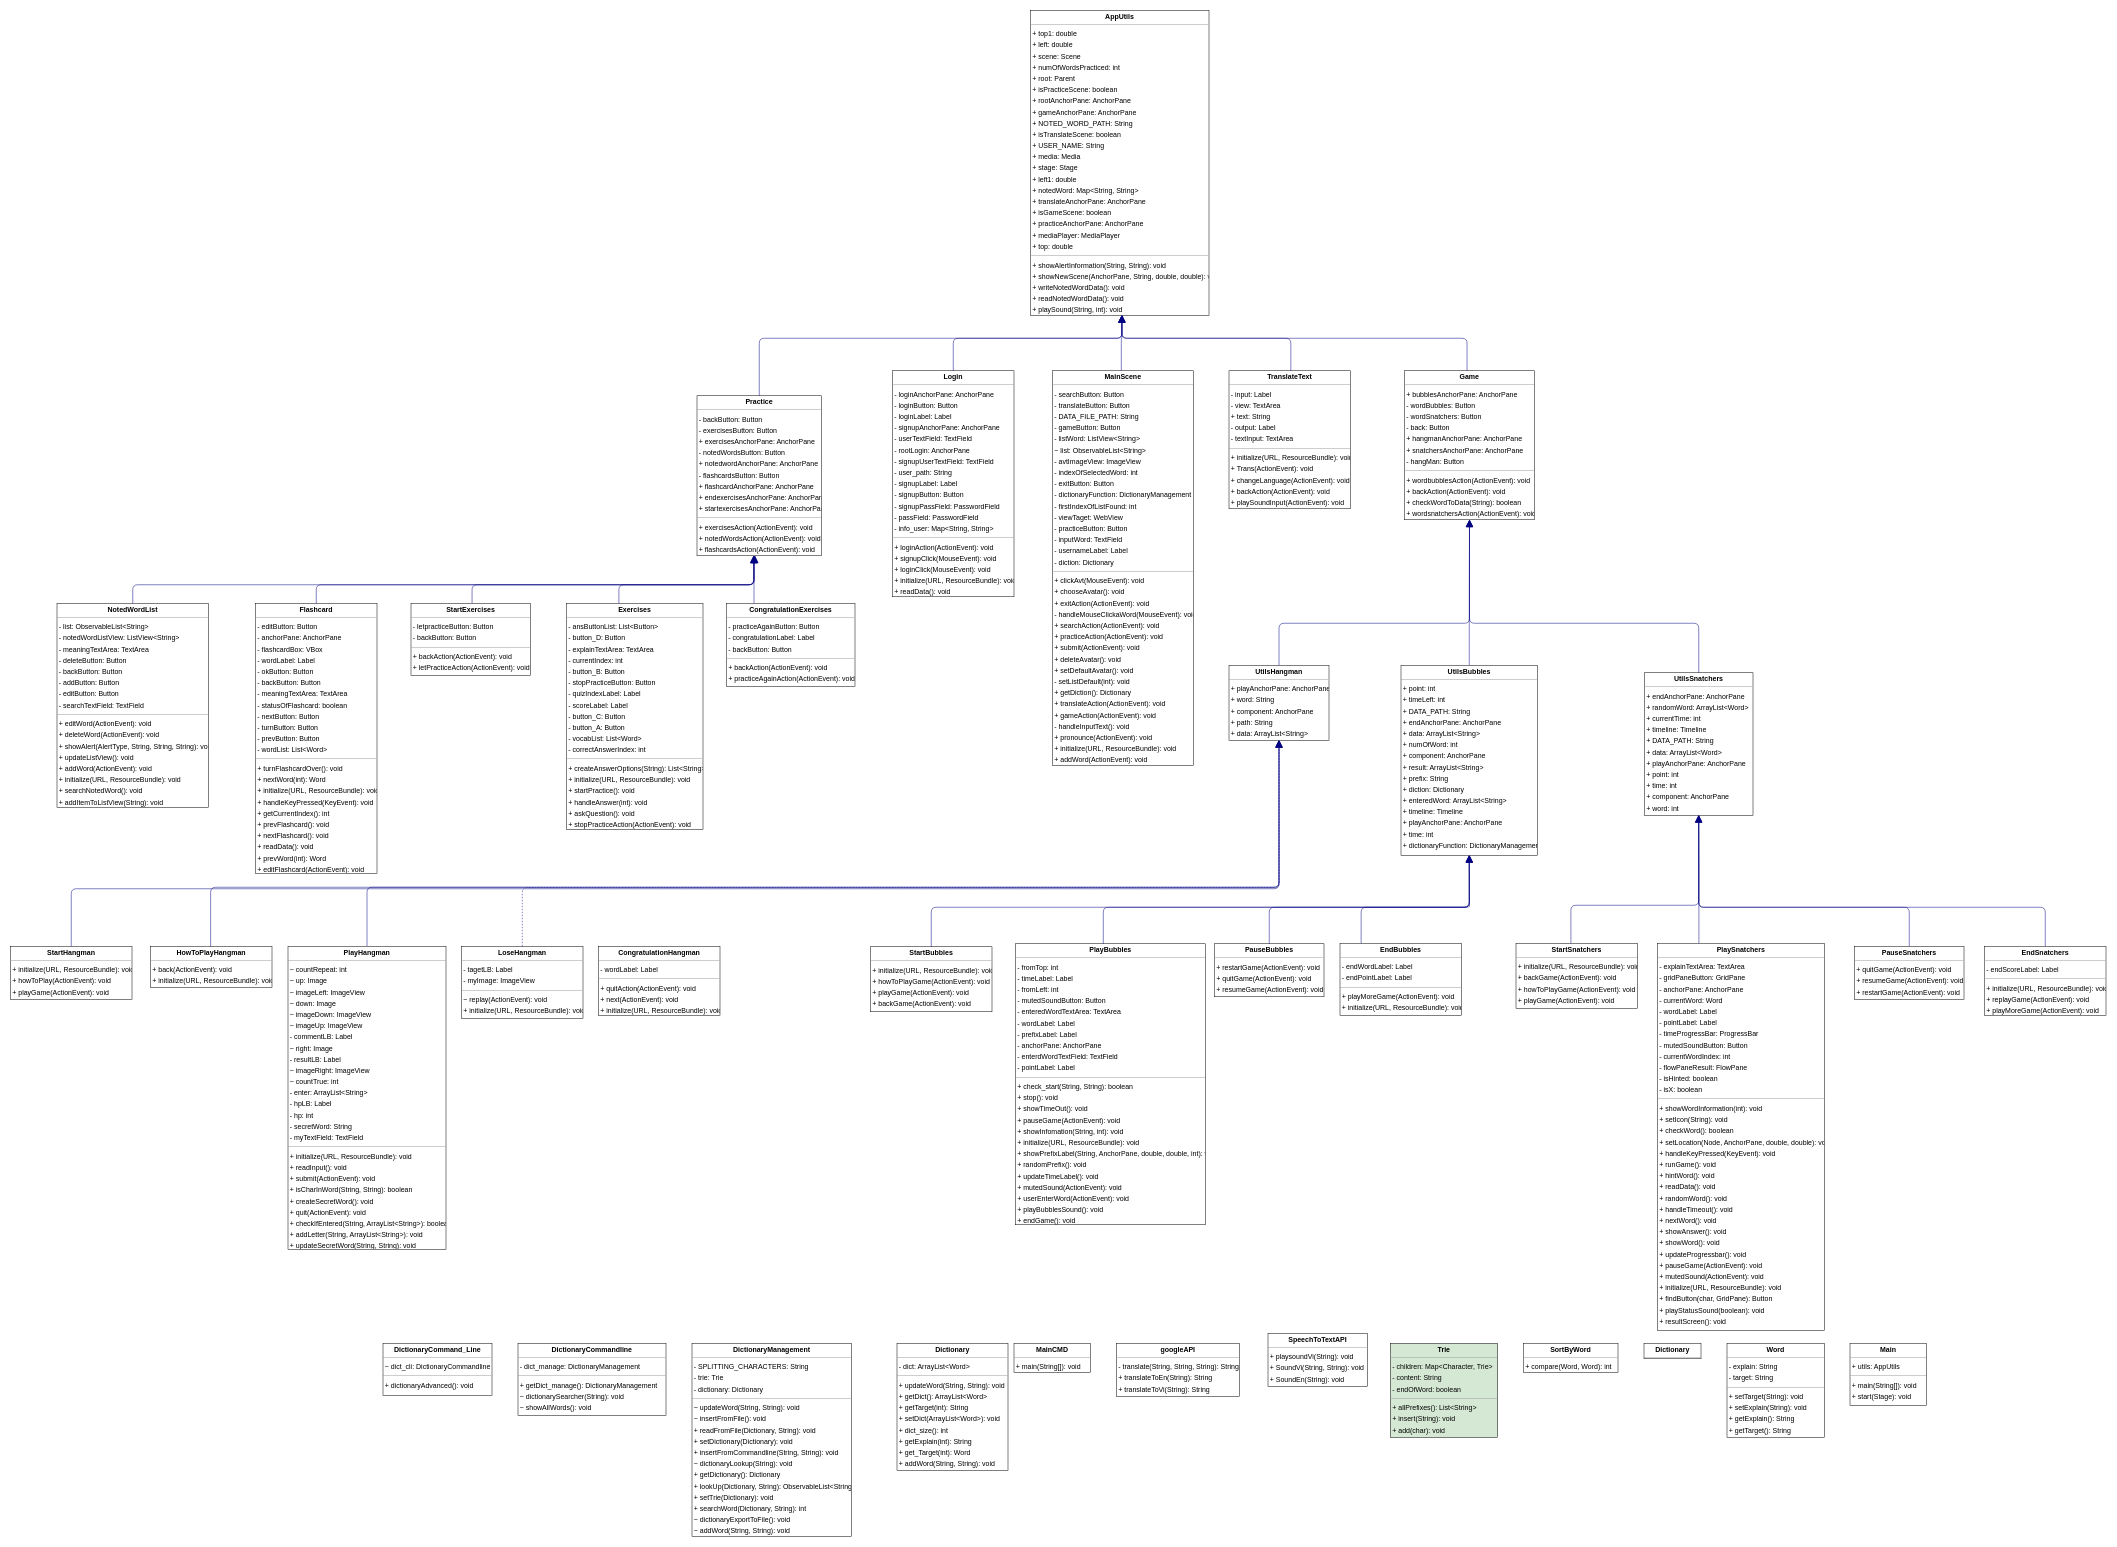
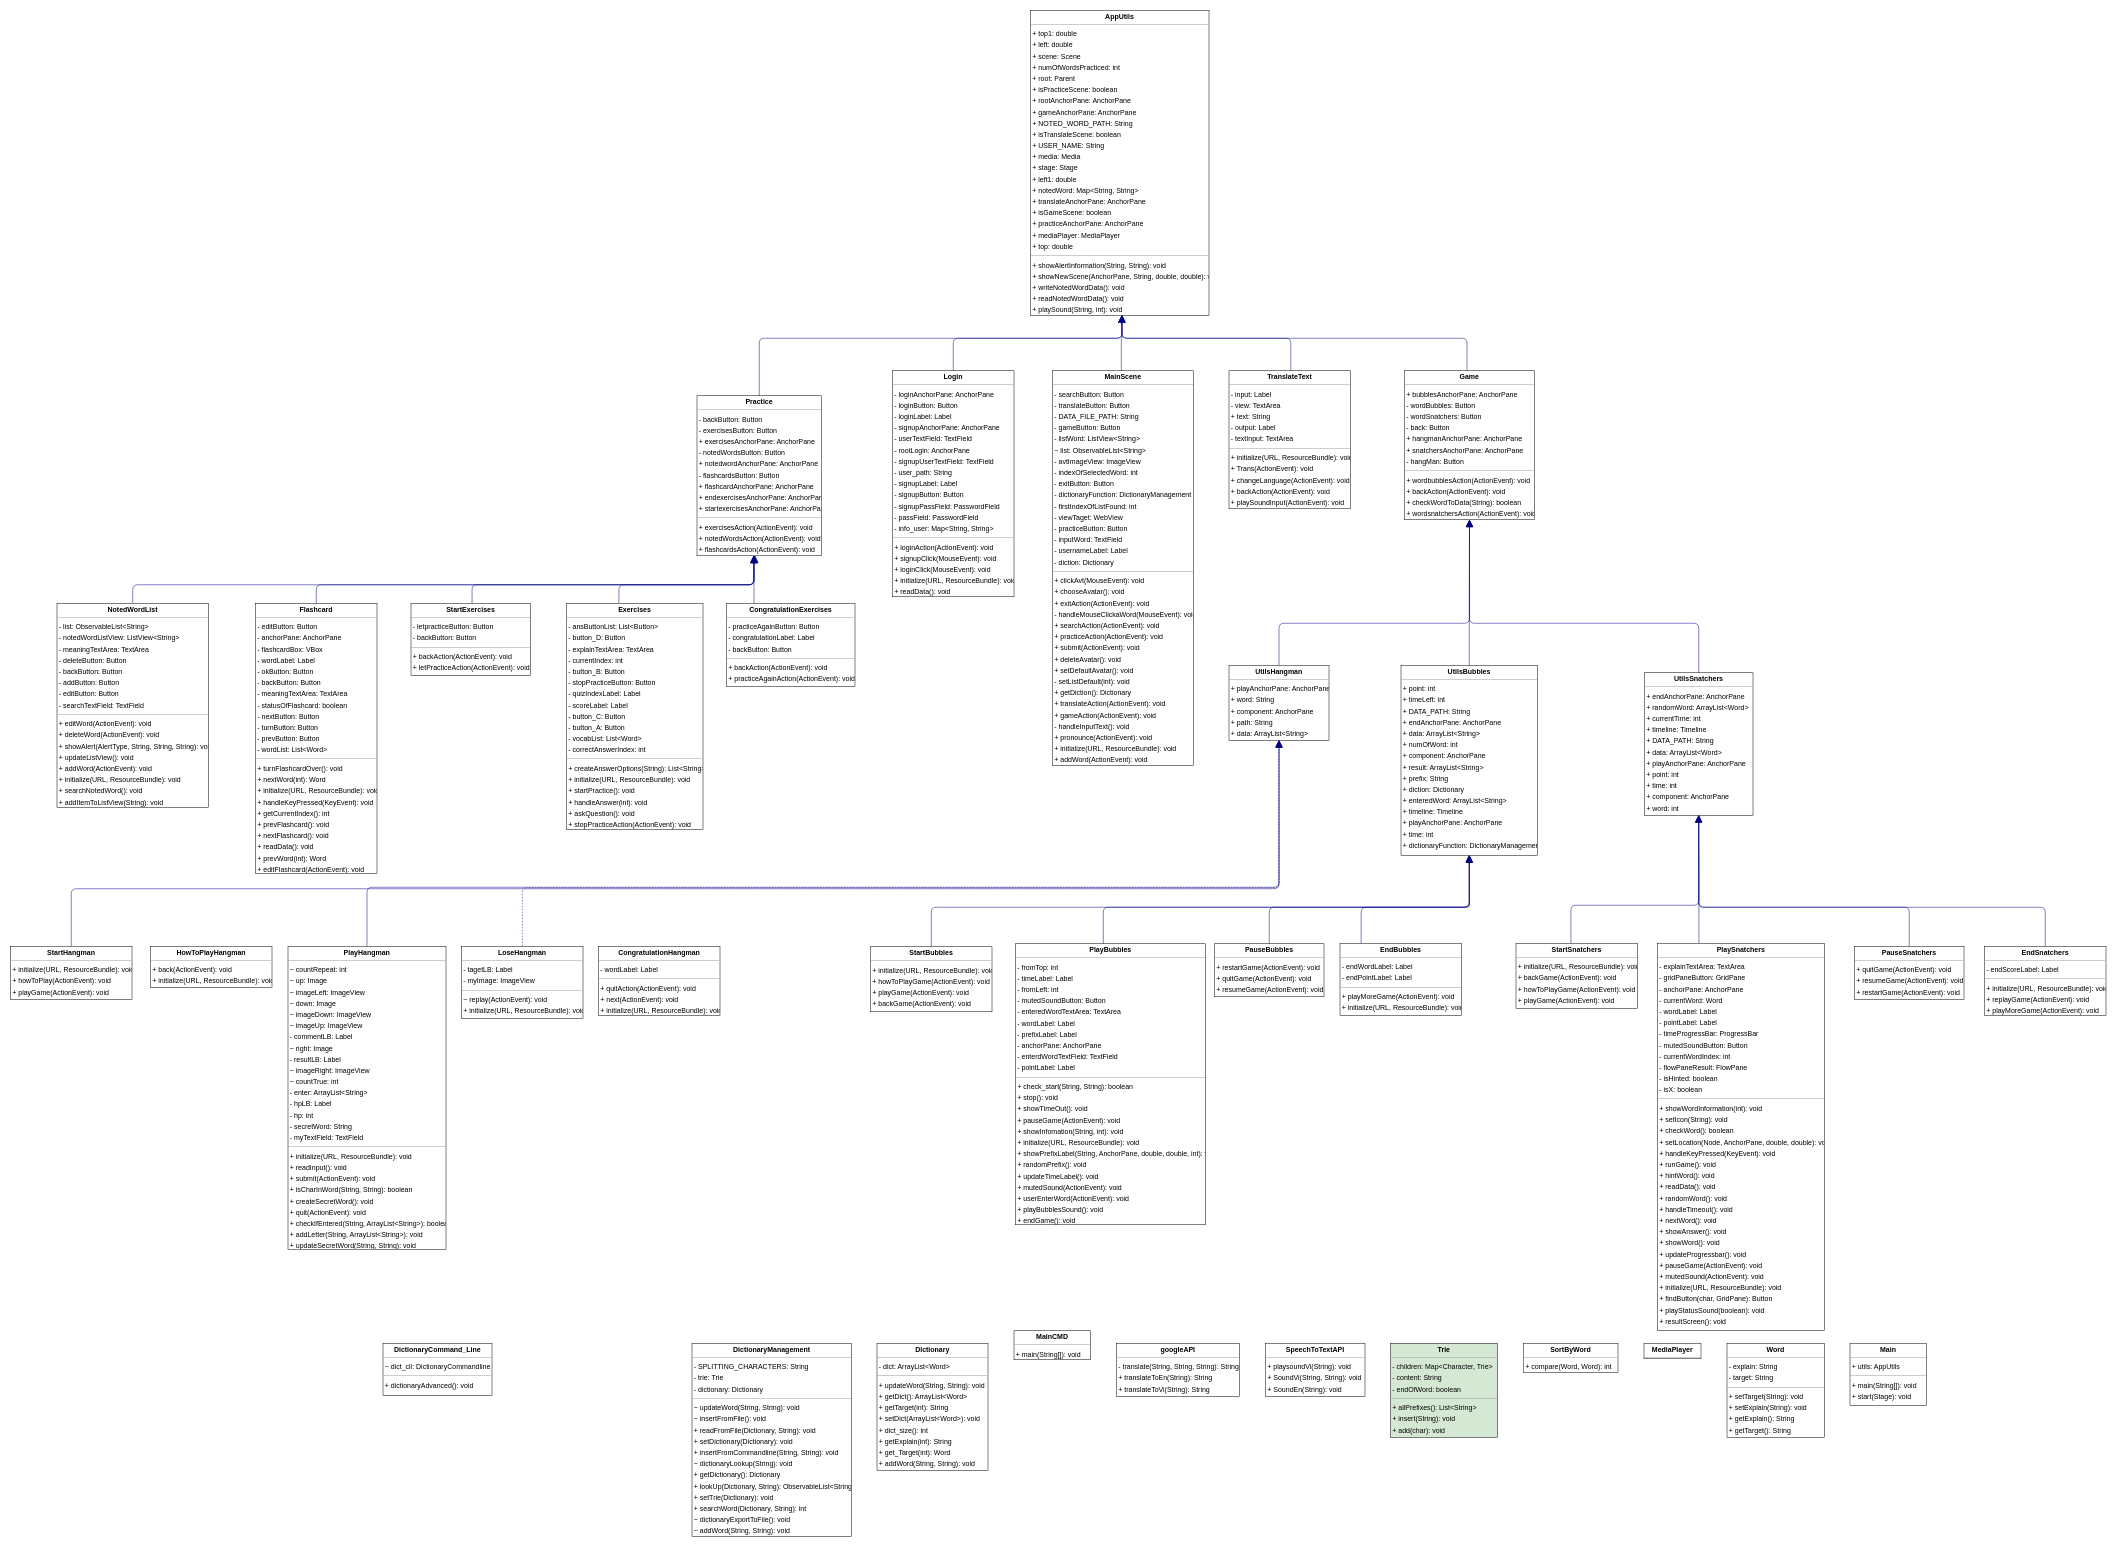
(210, 918) -> none
(1662, 1347) -> (1663, 1347)
(1052, 1358) -> (1052, 1345)
(1318, 1360) -> (1315, 1370)
(592, 1379) -> none
(952, 1407) -> (932, 1407)
